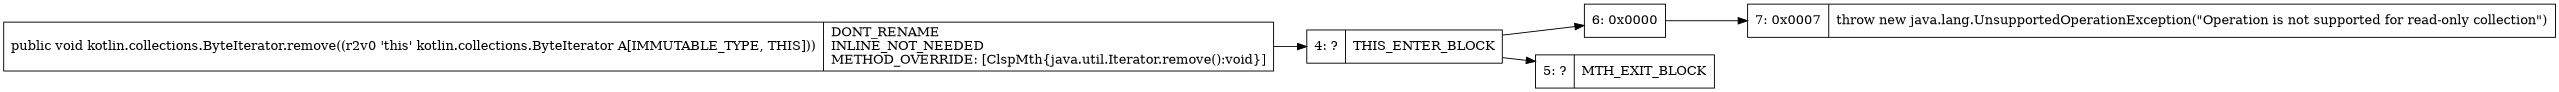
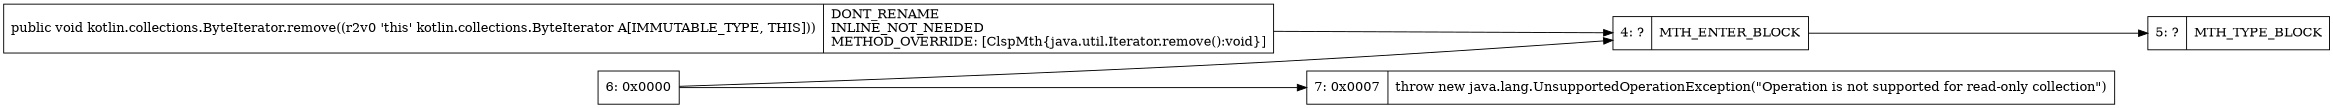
(1539, 31) -> (1142, 68)
(1424, 46) -> (1730, 33)
(1644, 71) -> (2258, 33)
